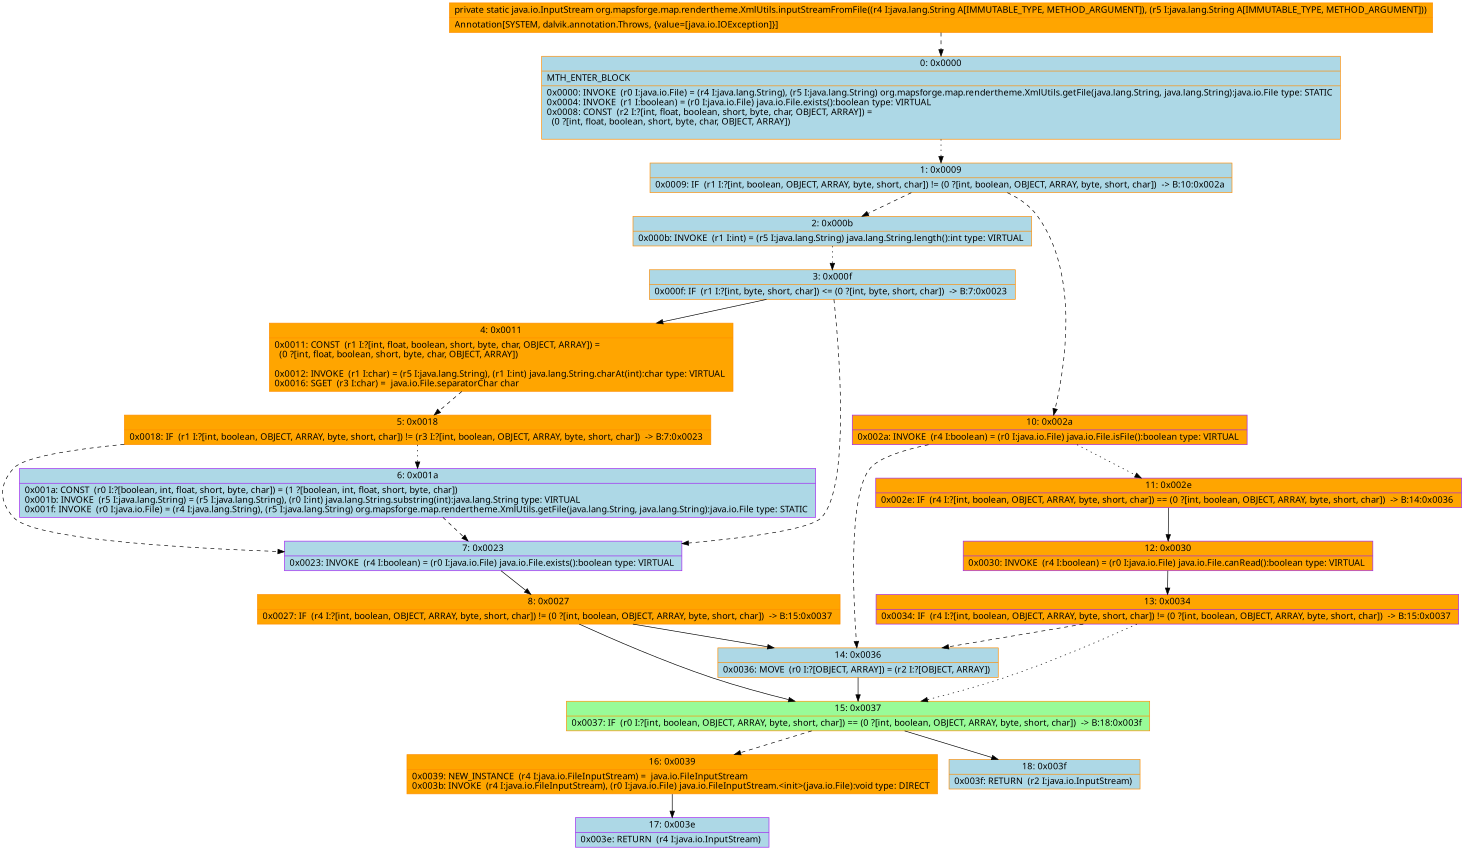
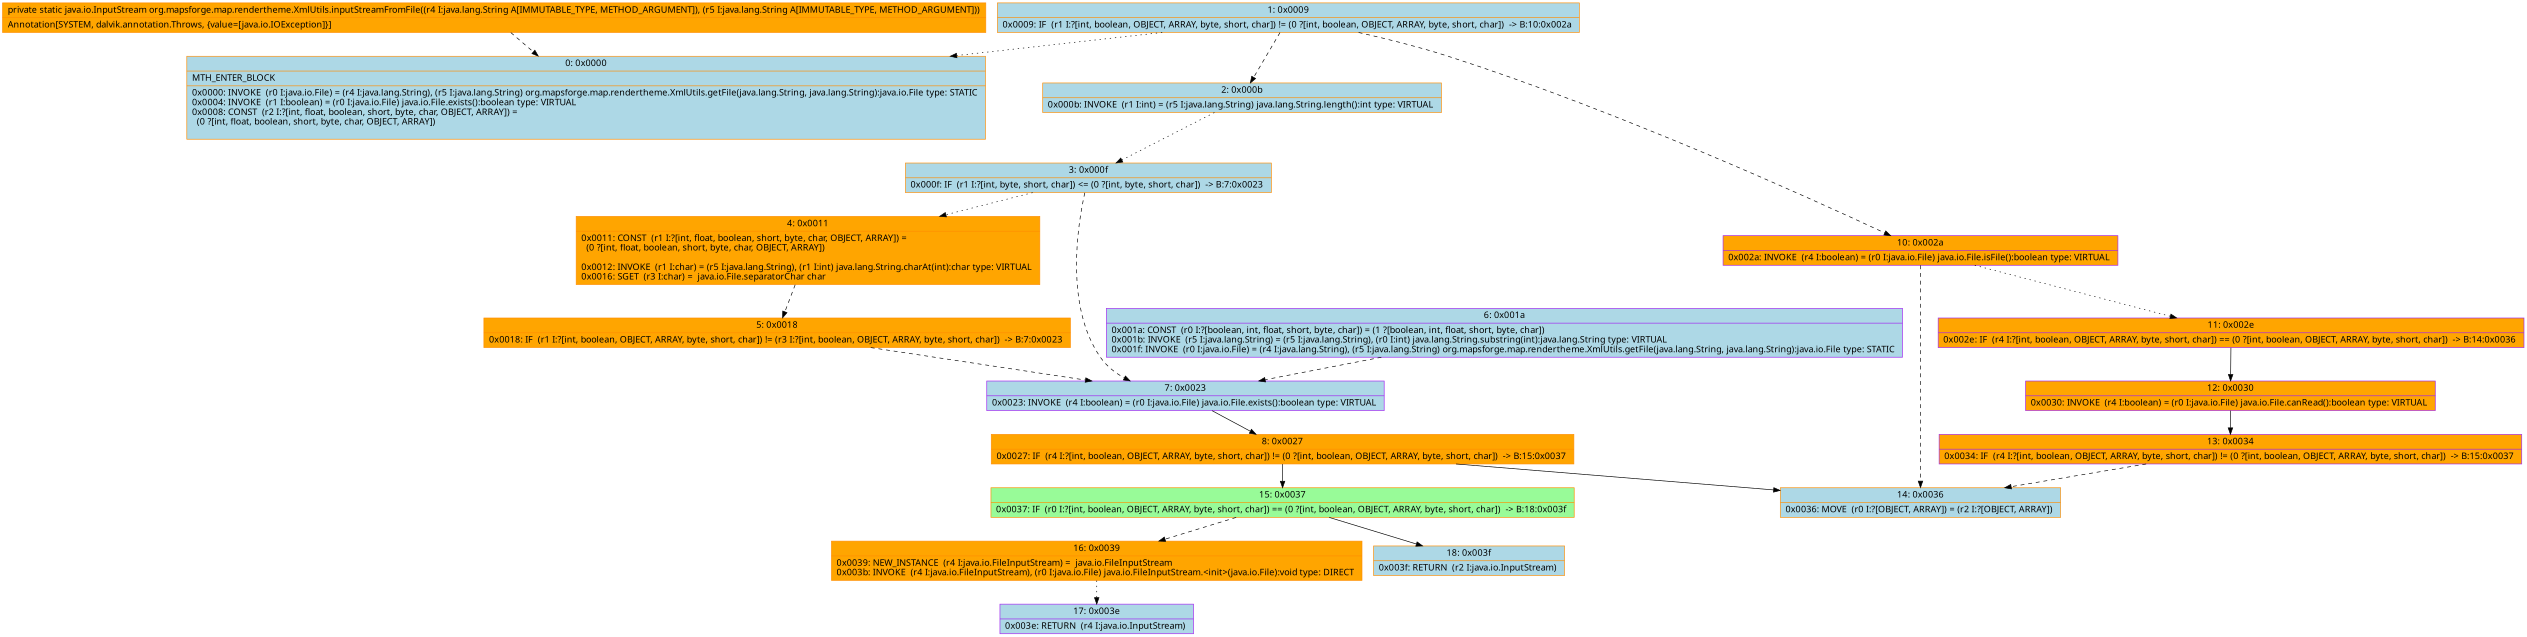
(941, 148) -> (1059, 44)
(715, 311) -> (989, 204)
(418, 453) -> none
(1034, 667) -> none
(858, 686) -> none
(672, 803) -> (1097, 589)
